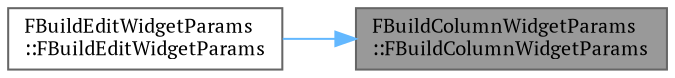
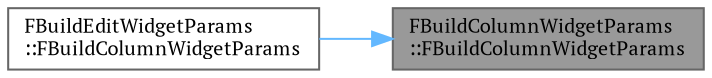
(145, 39) -> (164, 39)
